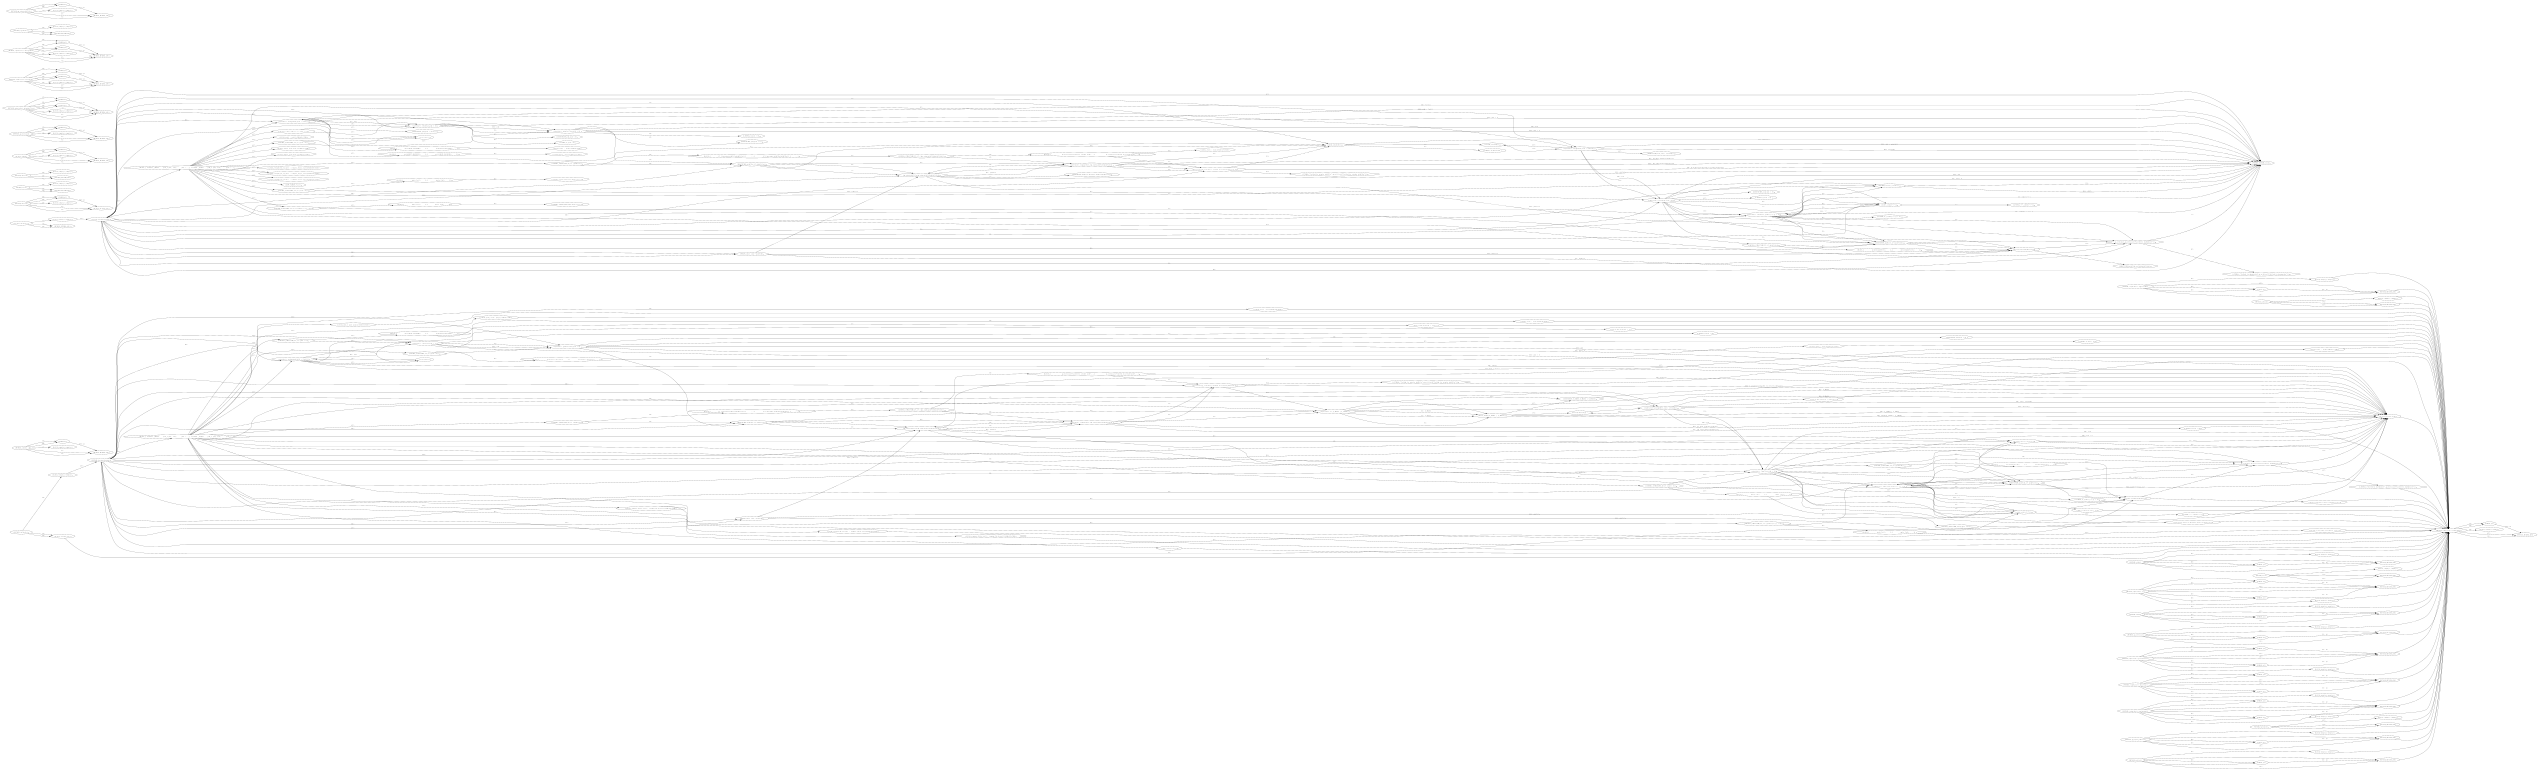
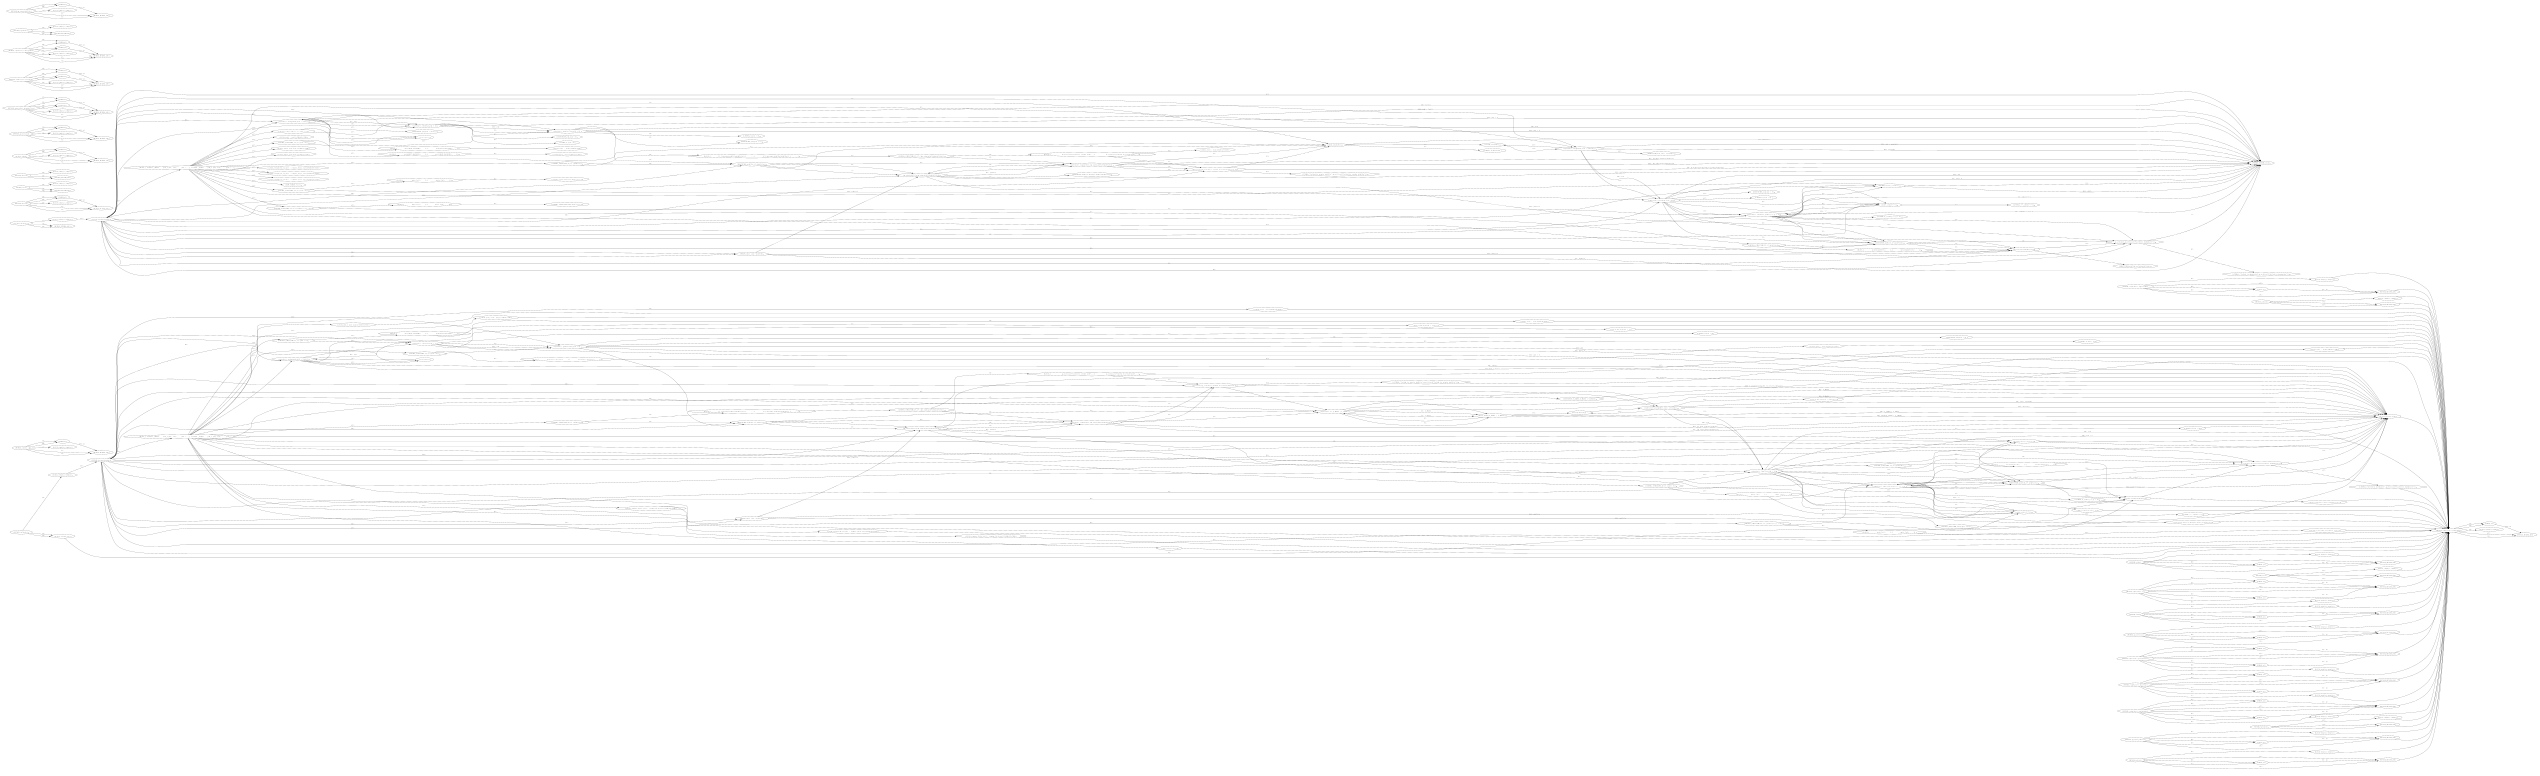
(1536, 407) -> (1414, 421)
